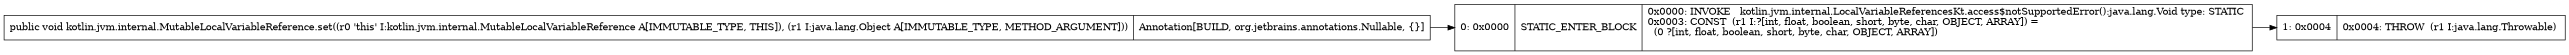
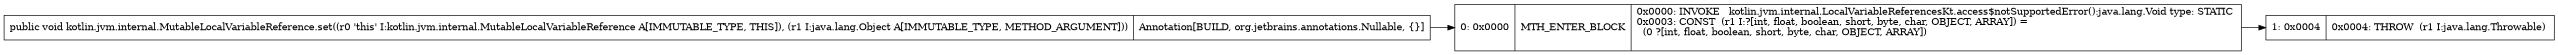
(1578, 27) -> (1573, 27)
